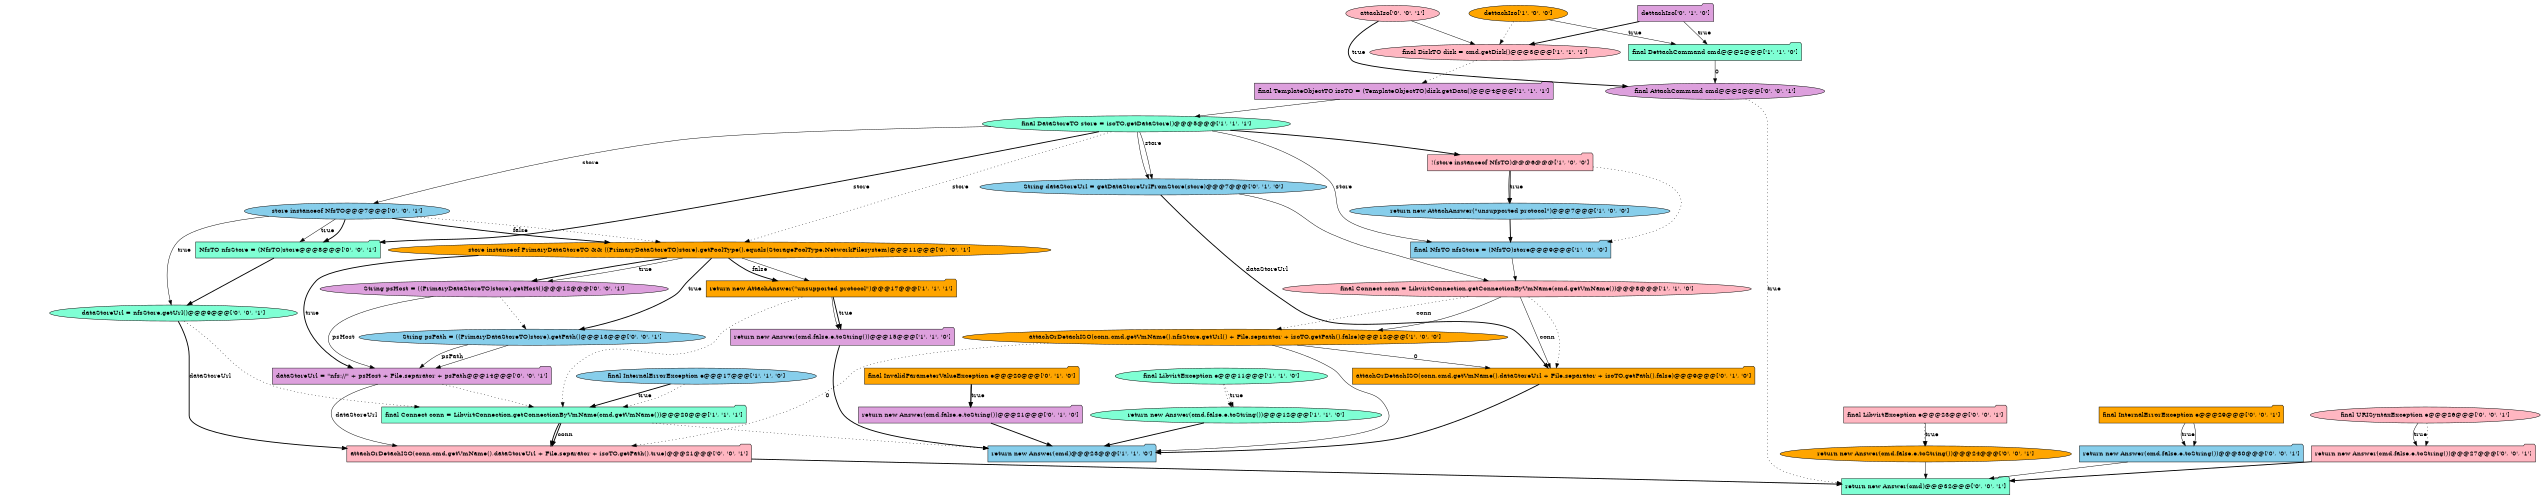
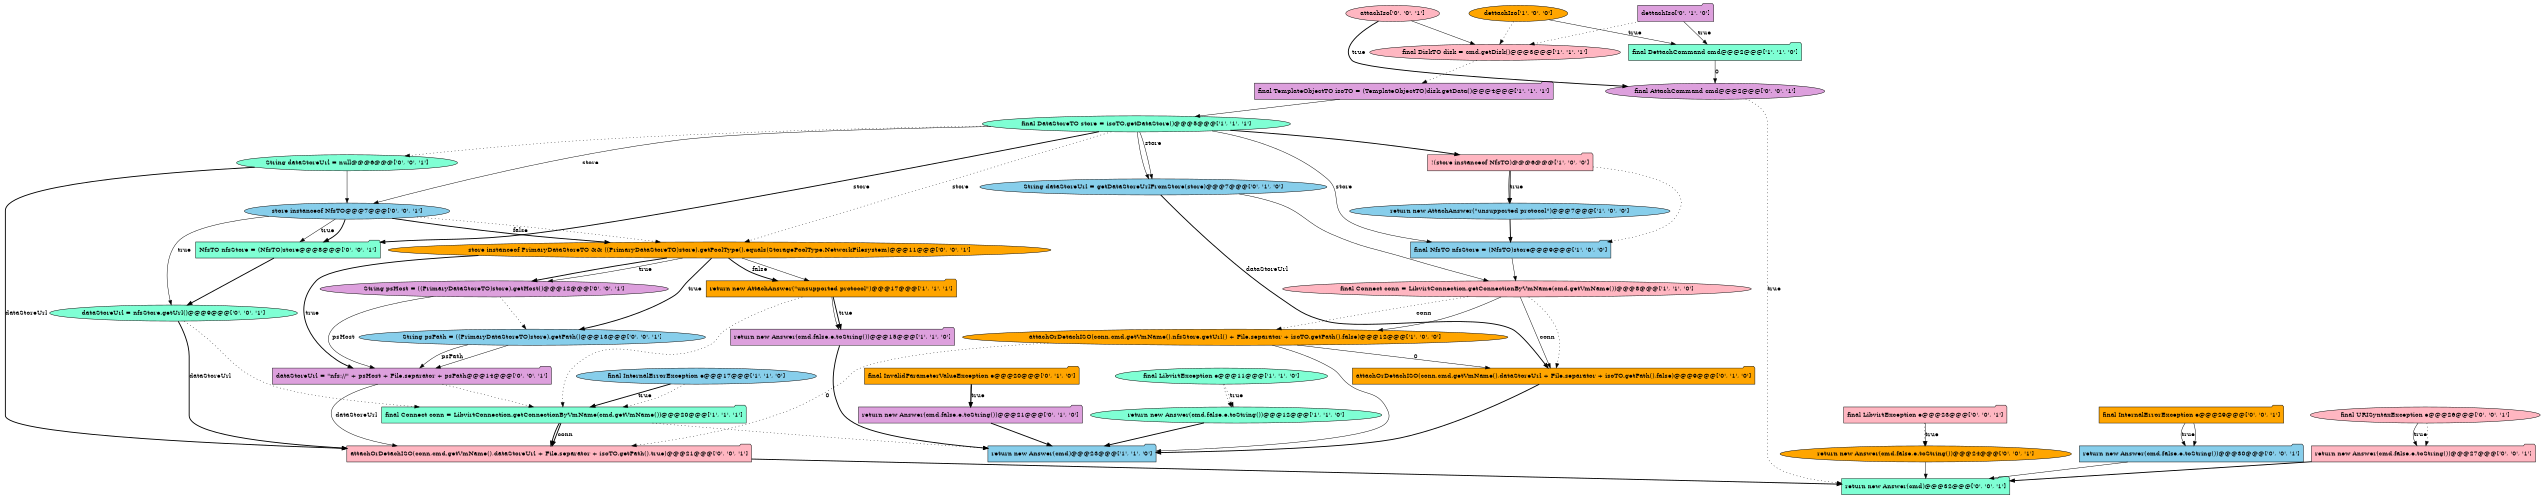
(1587, 33) -> (1587, 33)
none -> (347, 163)
